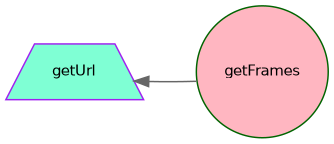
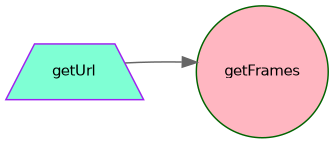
(173, 82) -> (153, 62)
